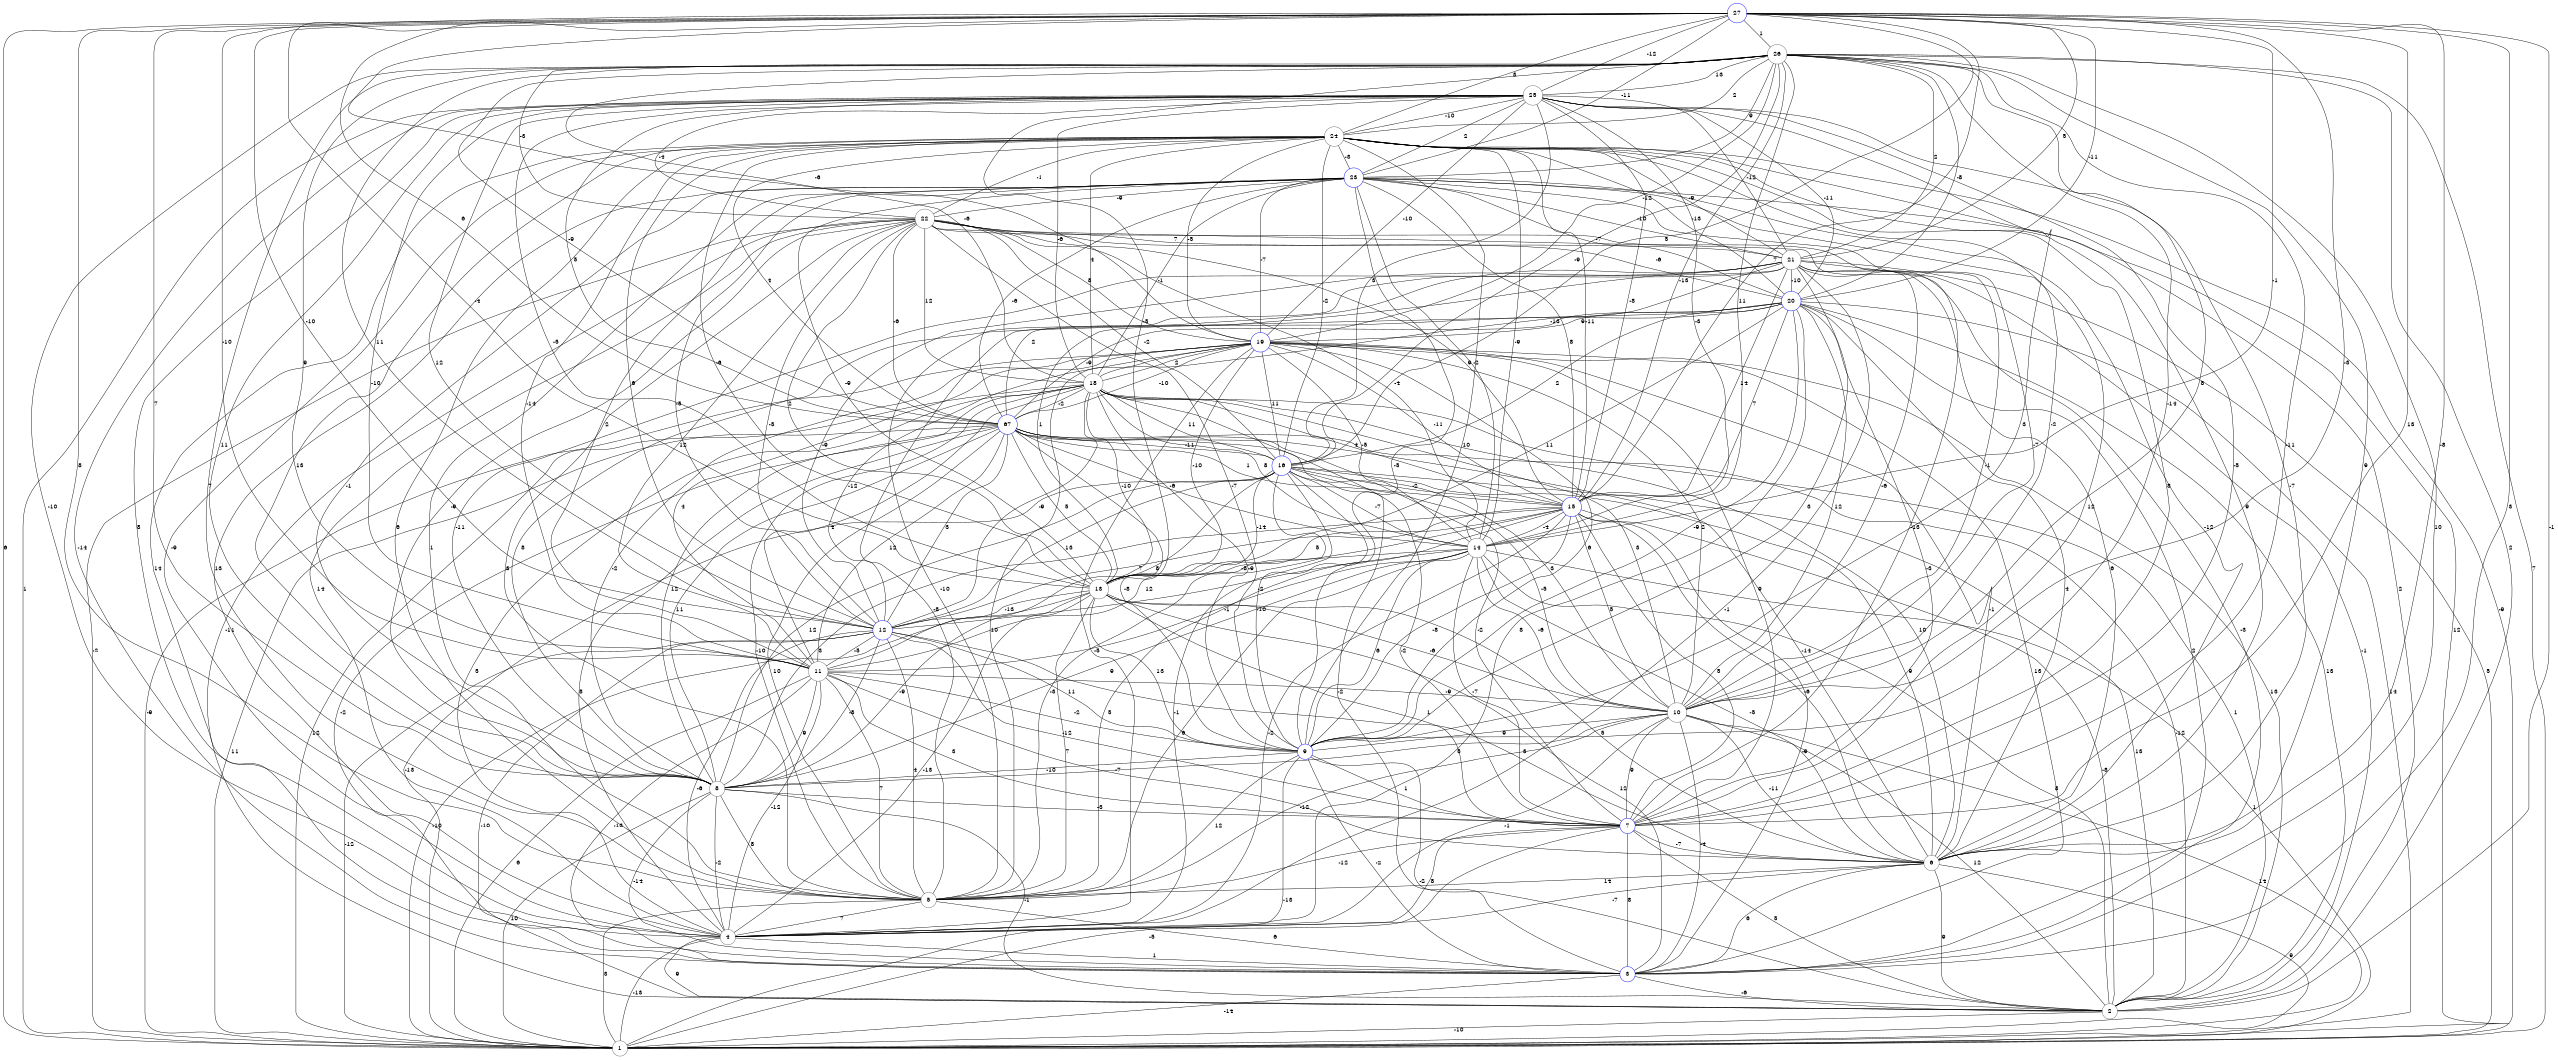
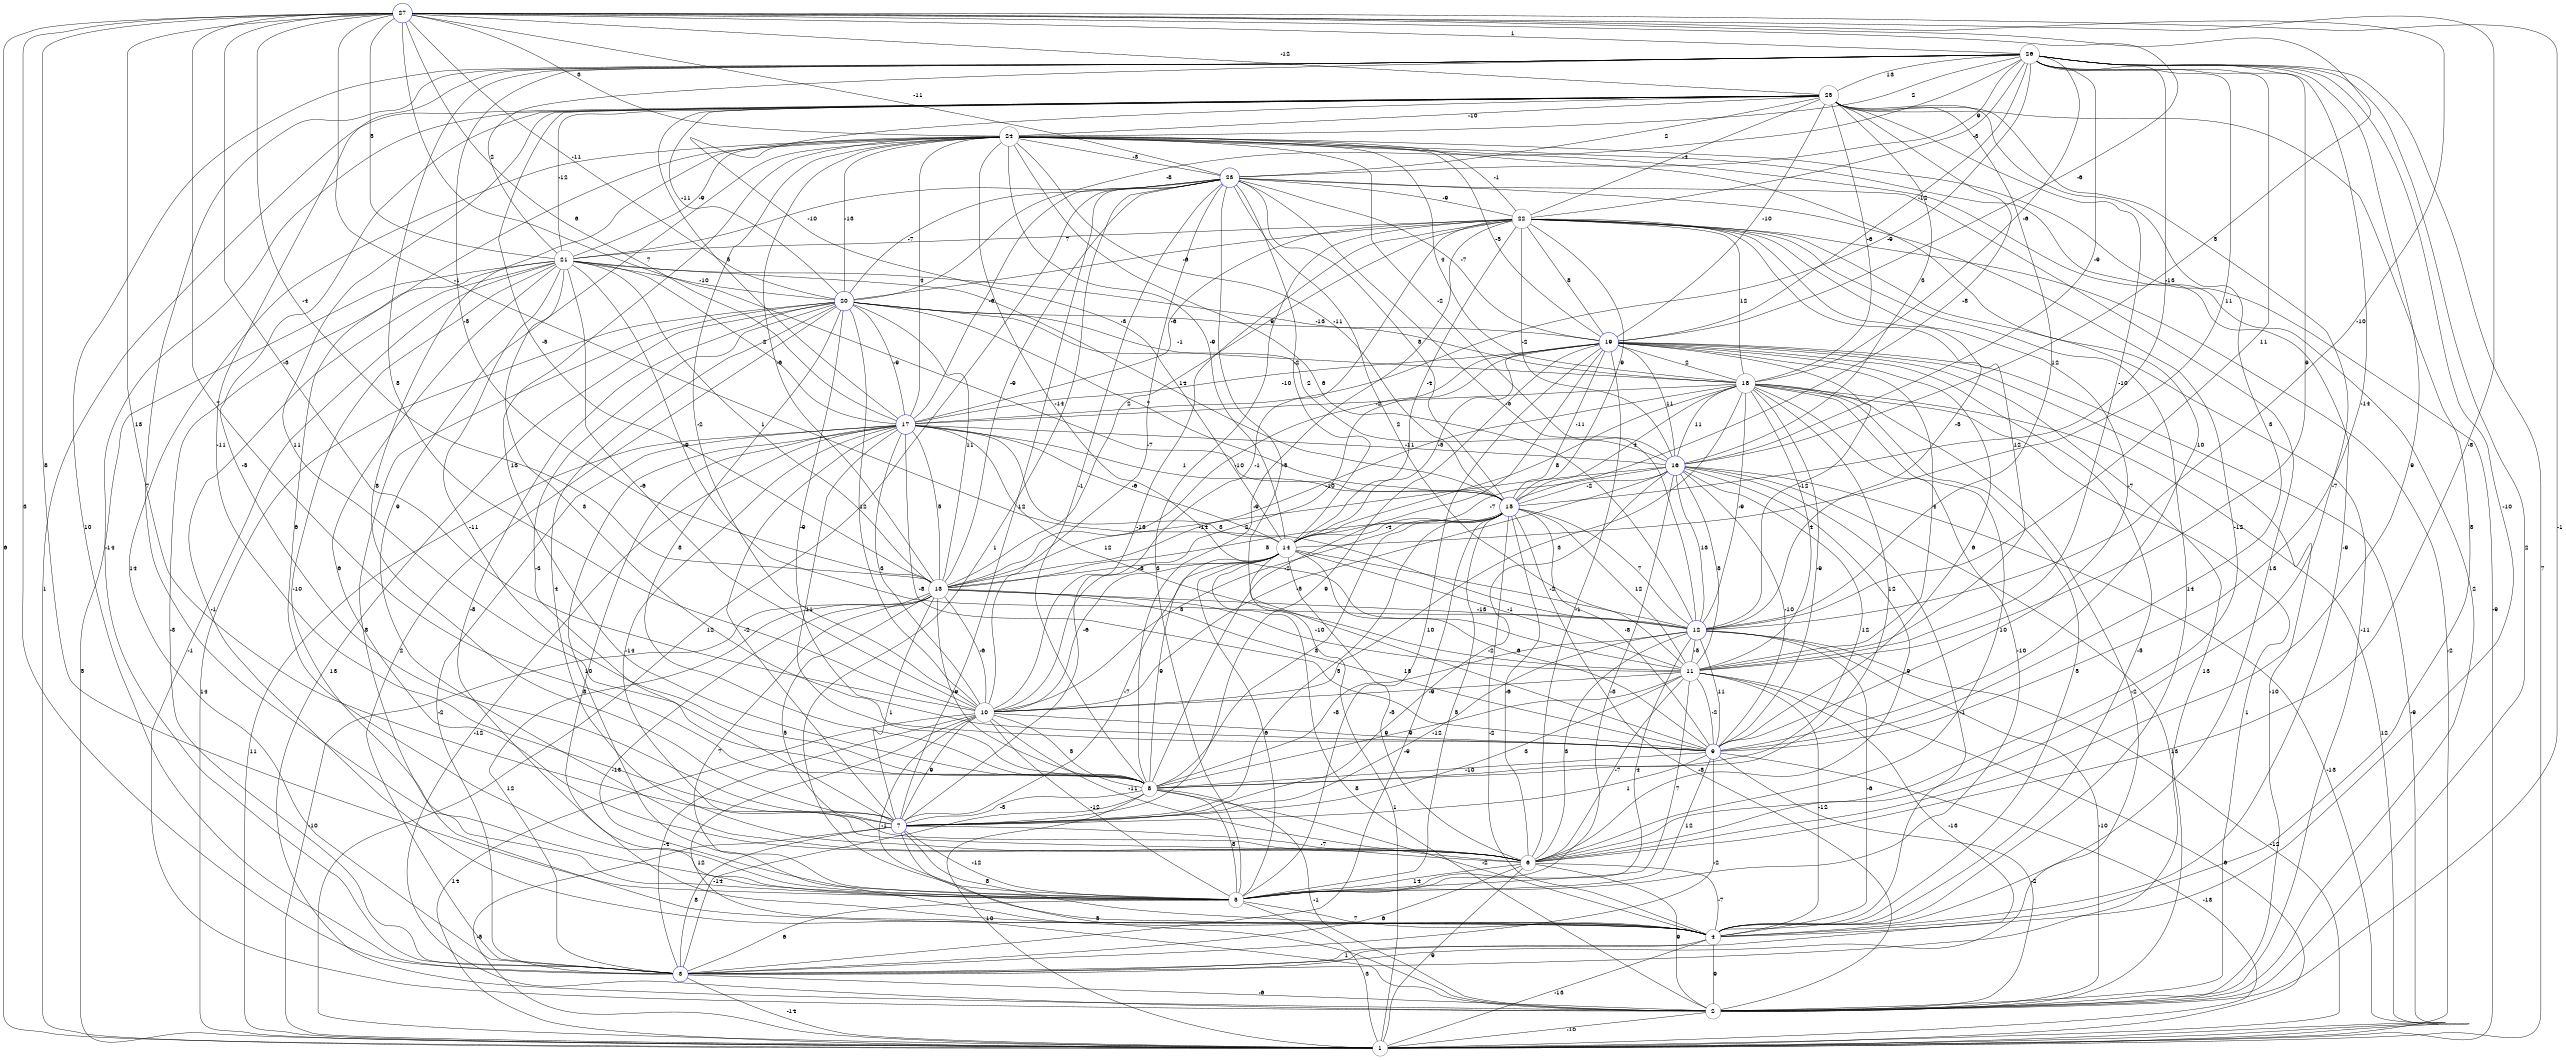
(246, 34) -> (1295, 635)
(1195, 229) -> (1315, 360)
(1008, 425) -> (906, 425)
(2274, 692) -> (2274, 692)
